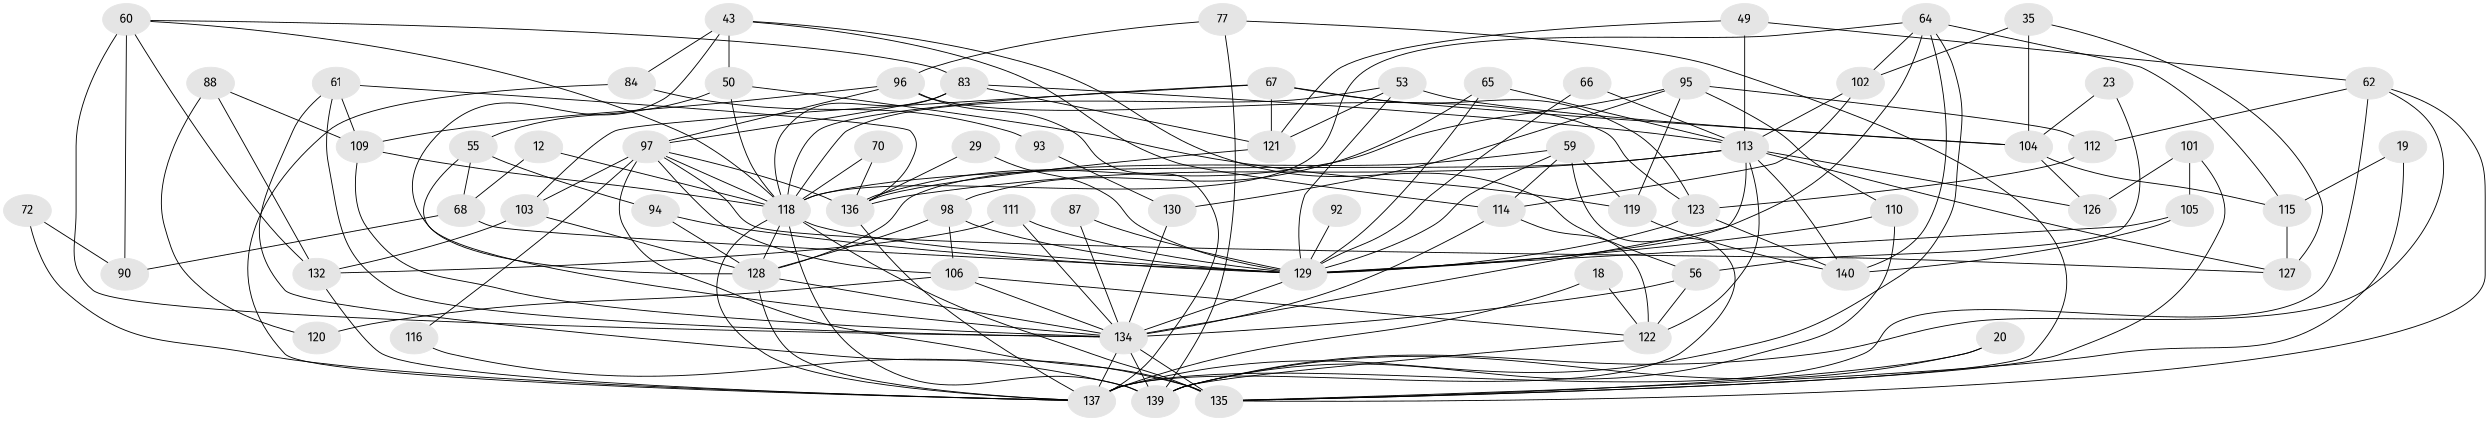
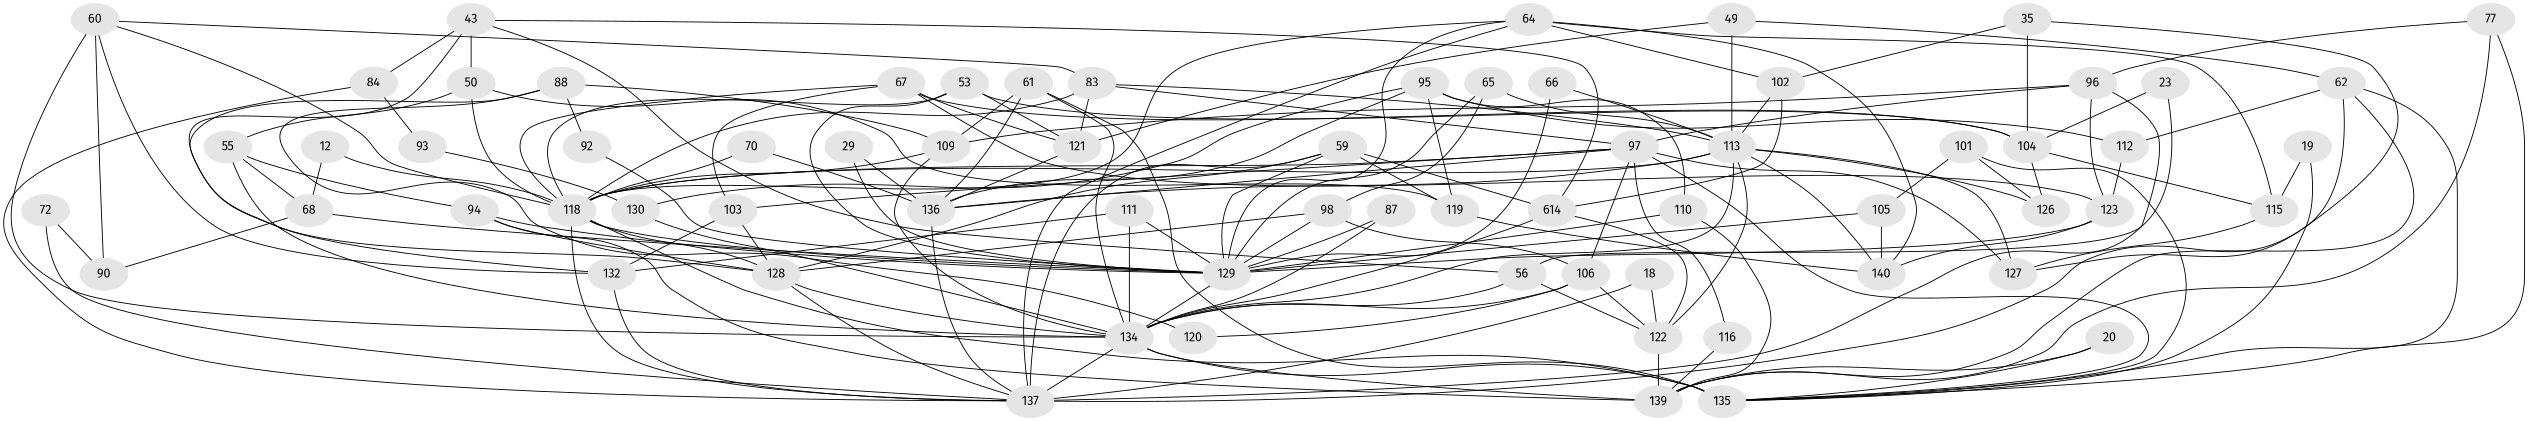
none -> (578, 123)
(1501, 211) -> (1552, 211)
(922, 382) -> (1047, 375)
